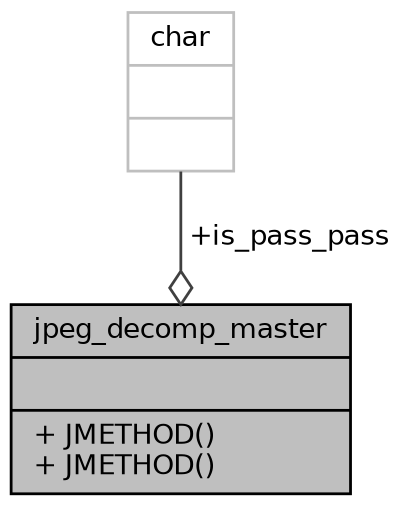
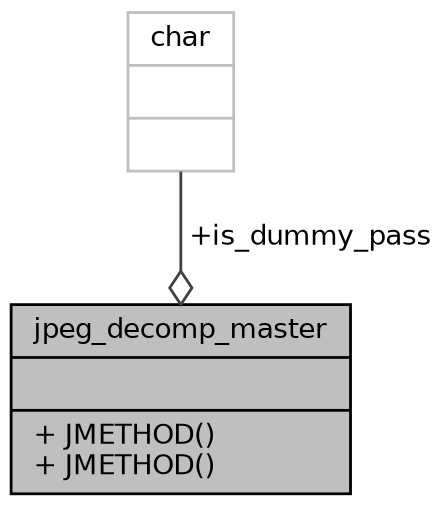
(287, 238) -> (307, 238)
